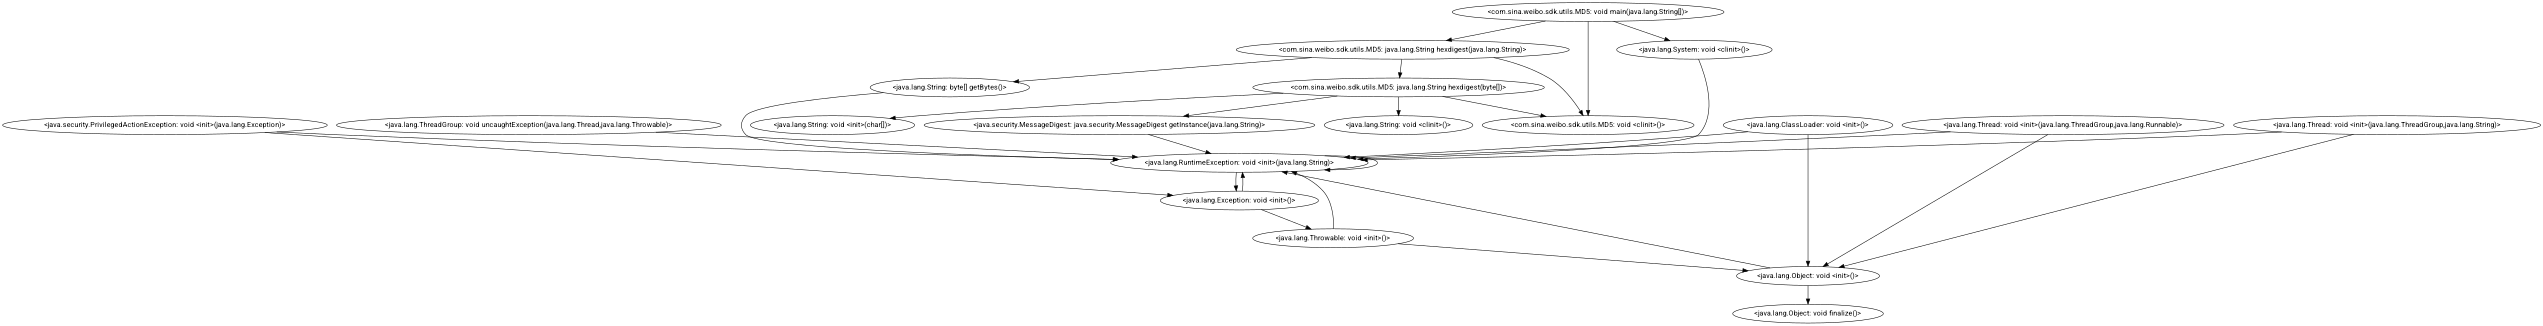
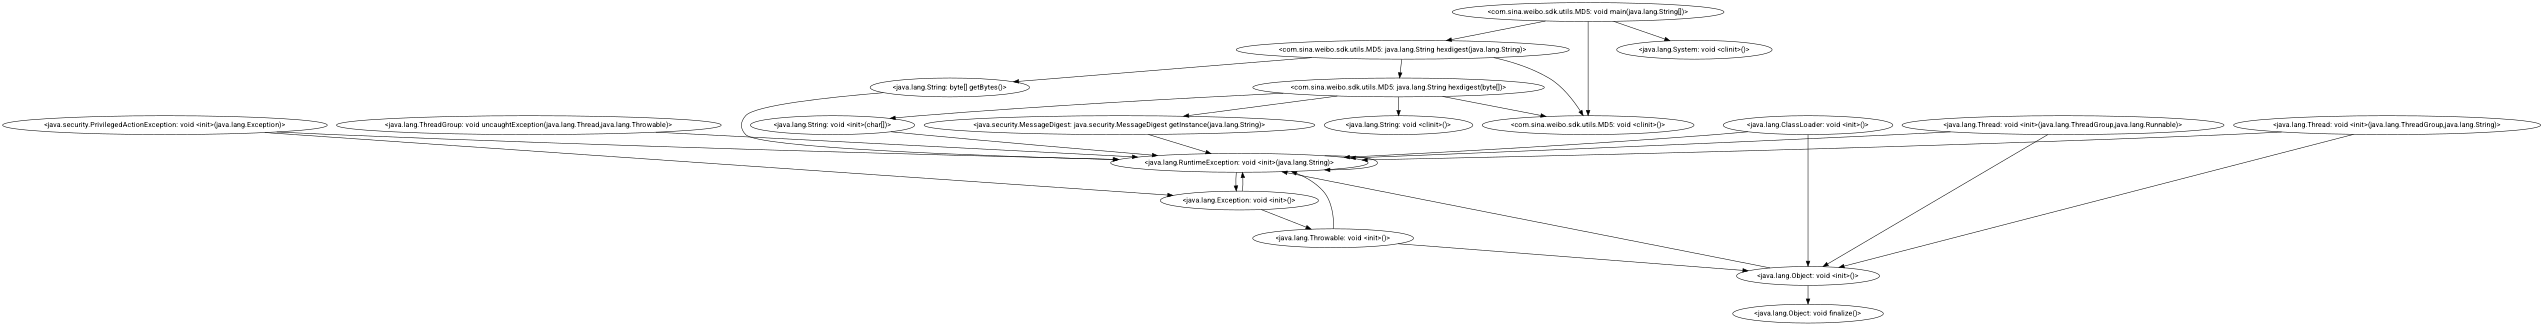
(1571, 150) -> (1022, 144)
